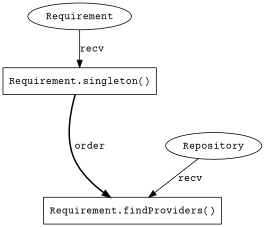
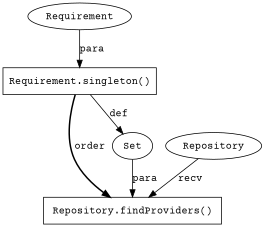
(92, 49) -> (92, 49)
none -> (133, 146)
(133, 211) -> (133, 211)
